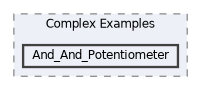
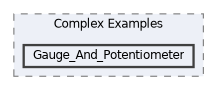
(101, 56) -> (109, 56)
